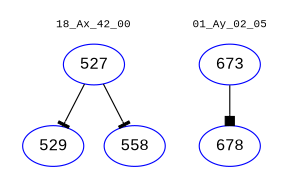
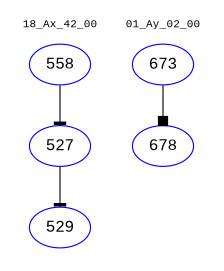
(230, 24) -> (164, 24)
(113, 103) -> (60, 103)
